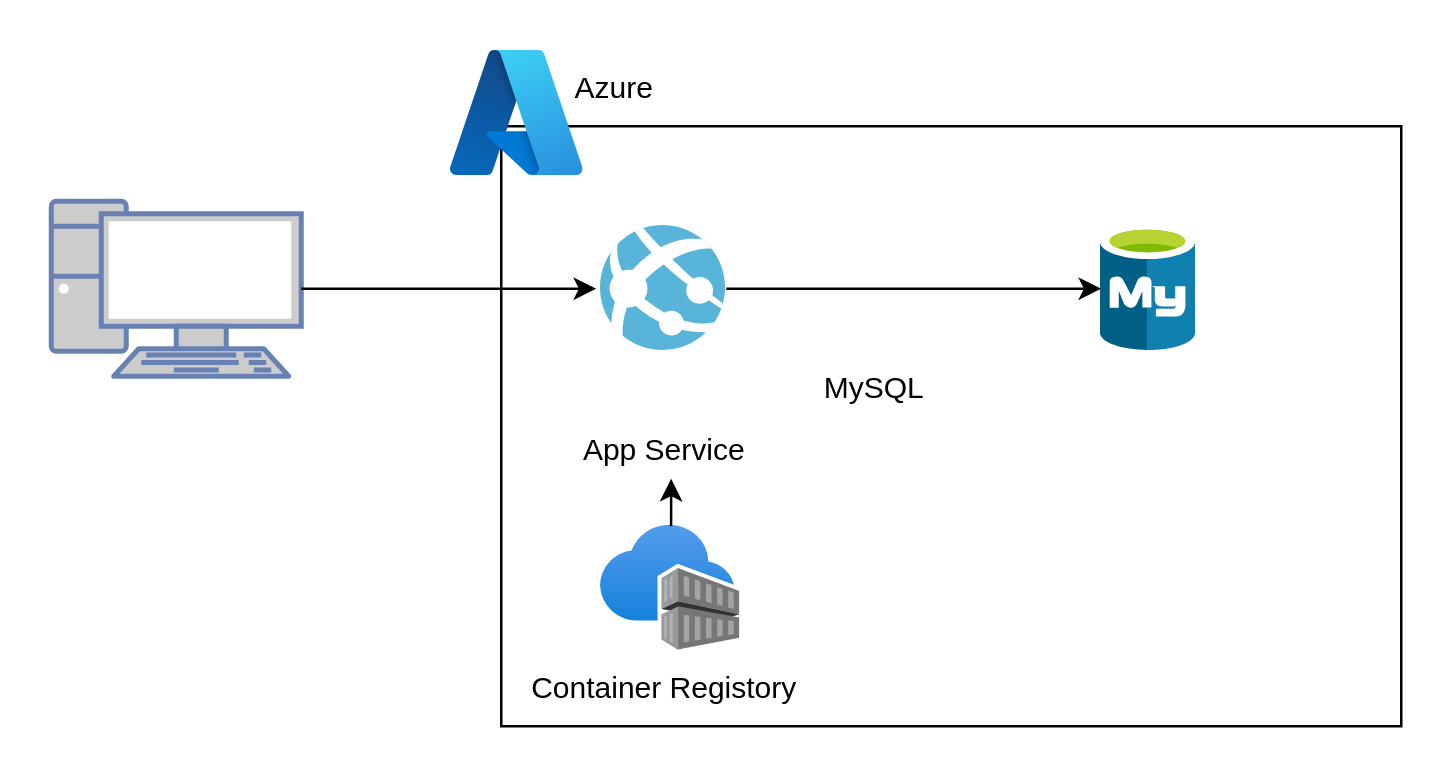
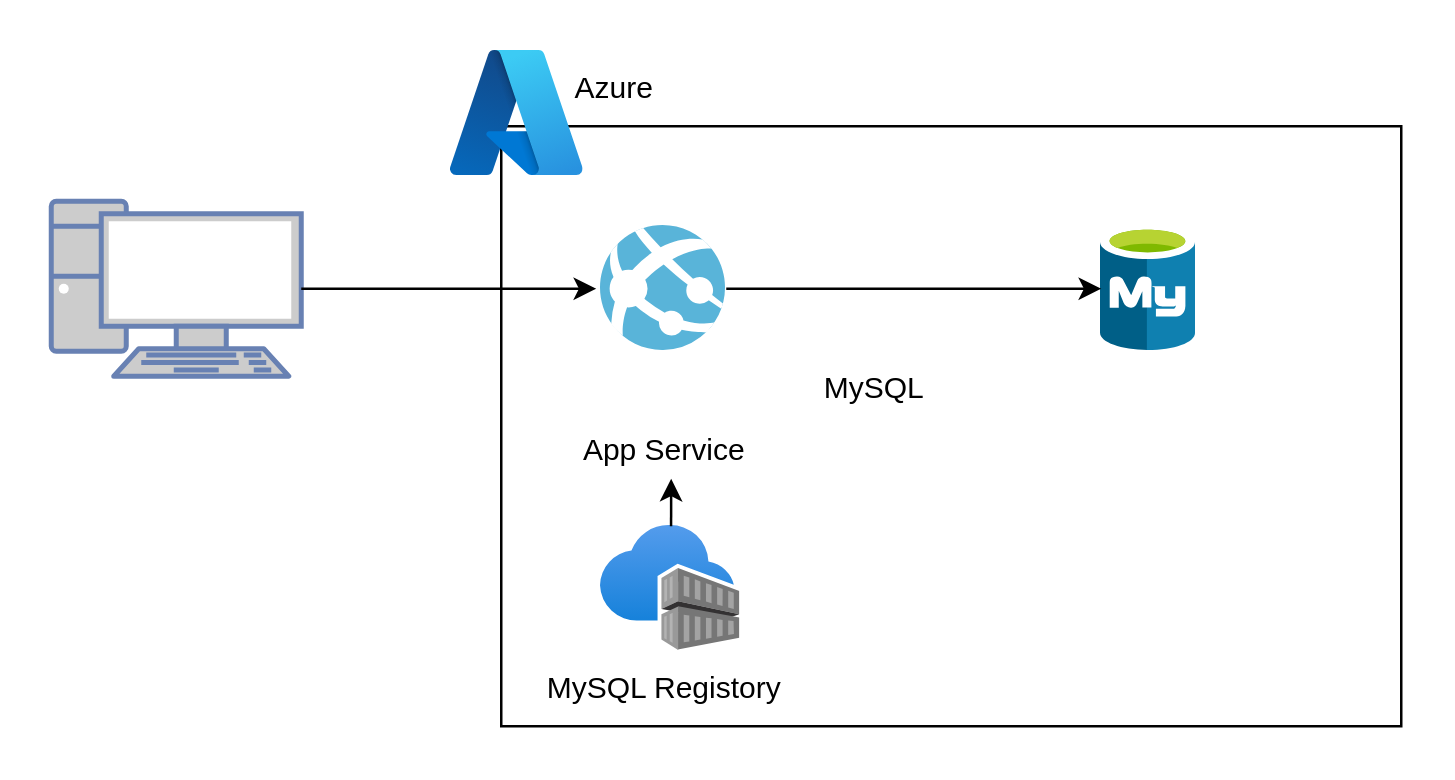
(665, 689) -> (665, 689)
